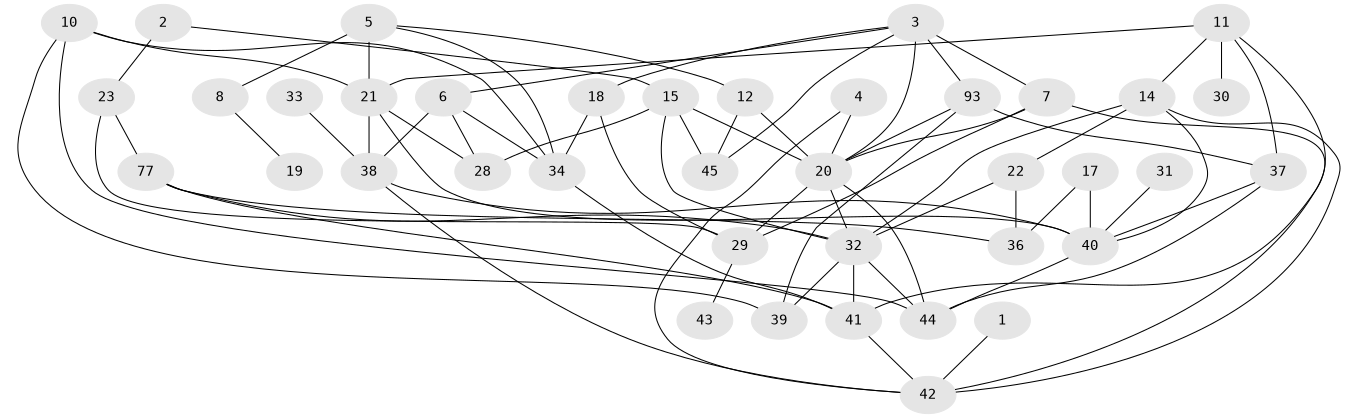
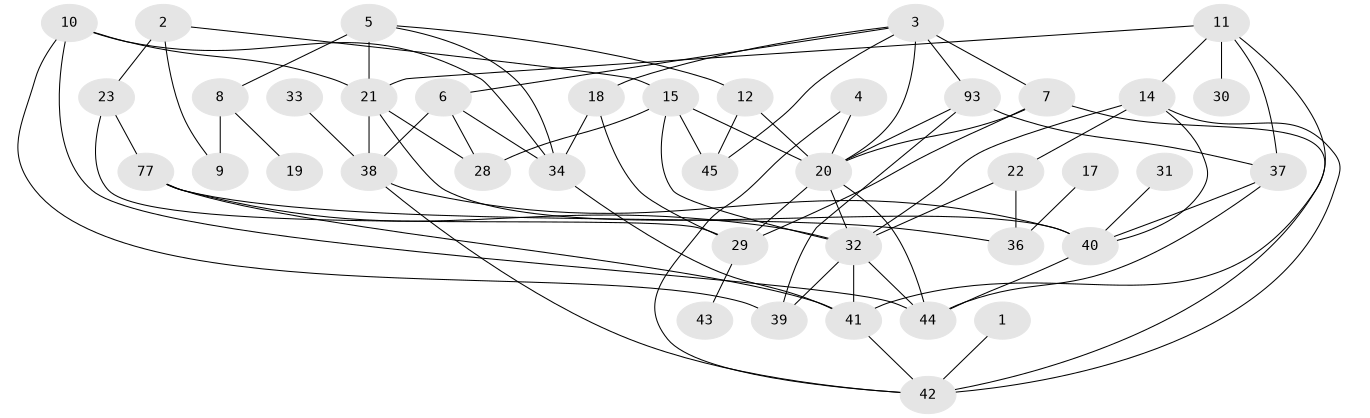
none -> (220, 172)
(1090, 209) -> none
